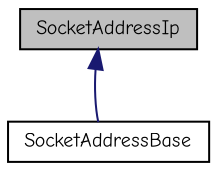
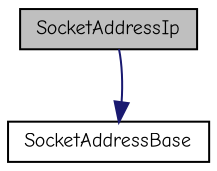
(95, 96) -> (122, 76)
